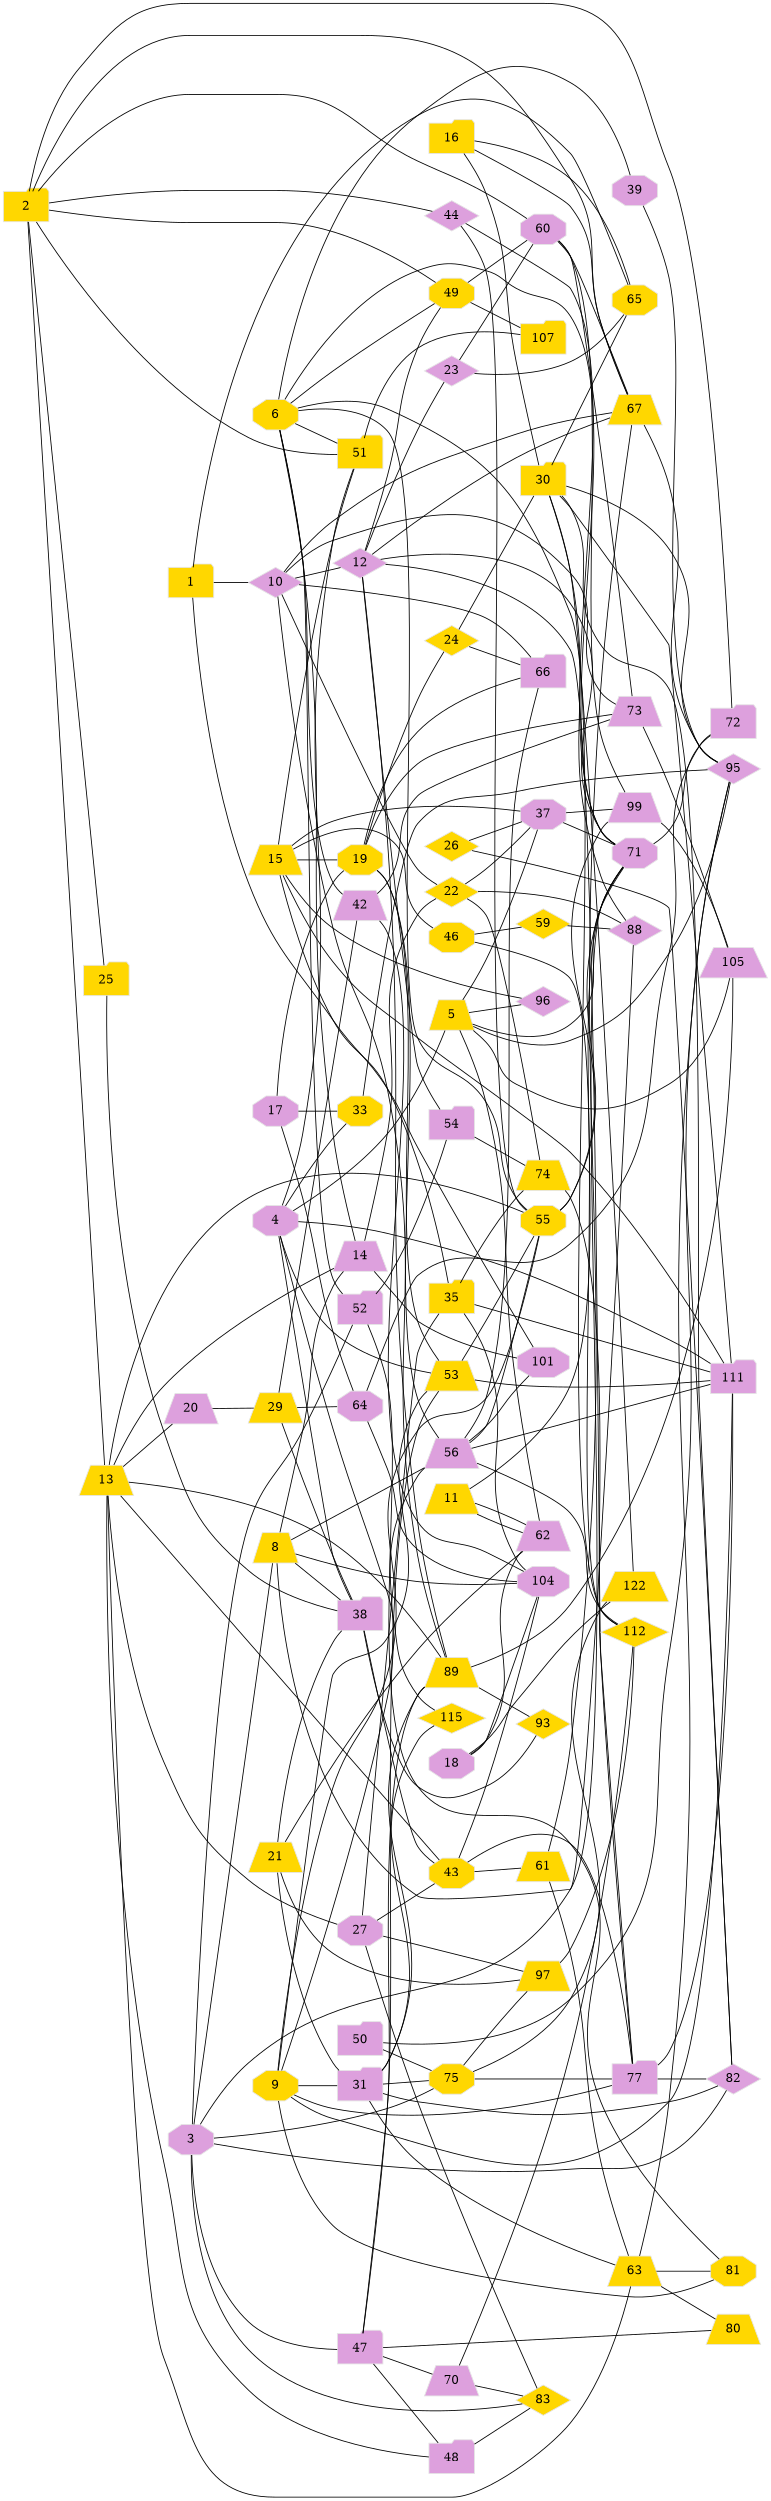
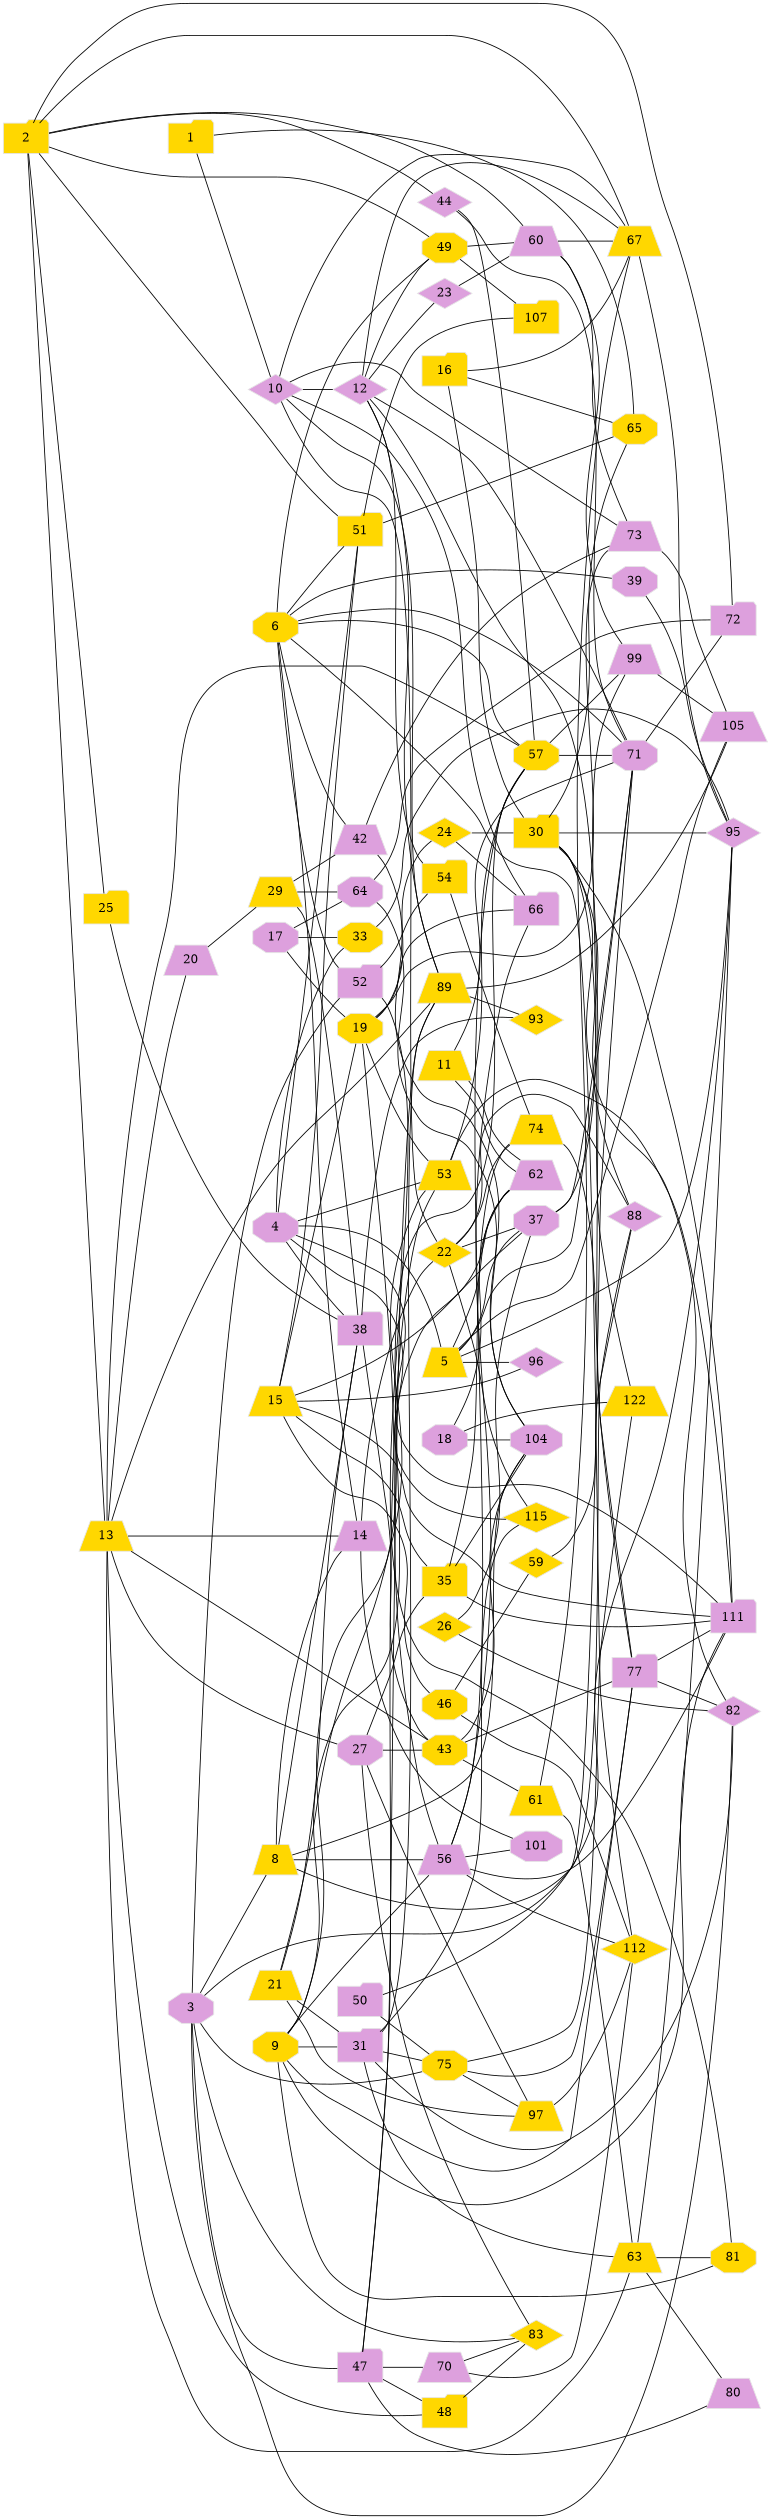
(543, 229) -> (536, 241)
(558, 366) -> (498, 480)
(288, 959) -> none
(452, 1125) -> (445, 878)
(543, 1221) -> (536, 755)
none -> (491, 1432)
(733, 2329) -> (733, 2393)
(452, 2458) -> (445, 2413)
